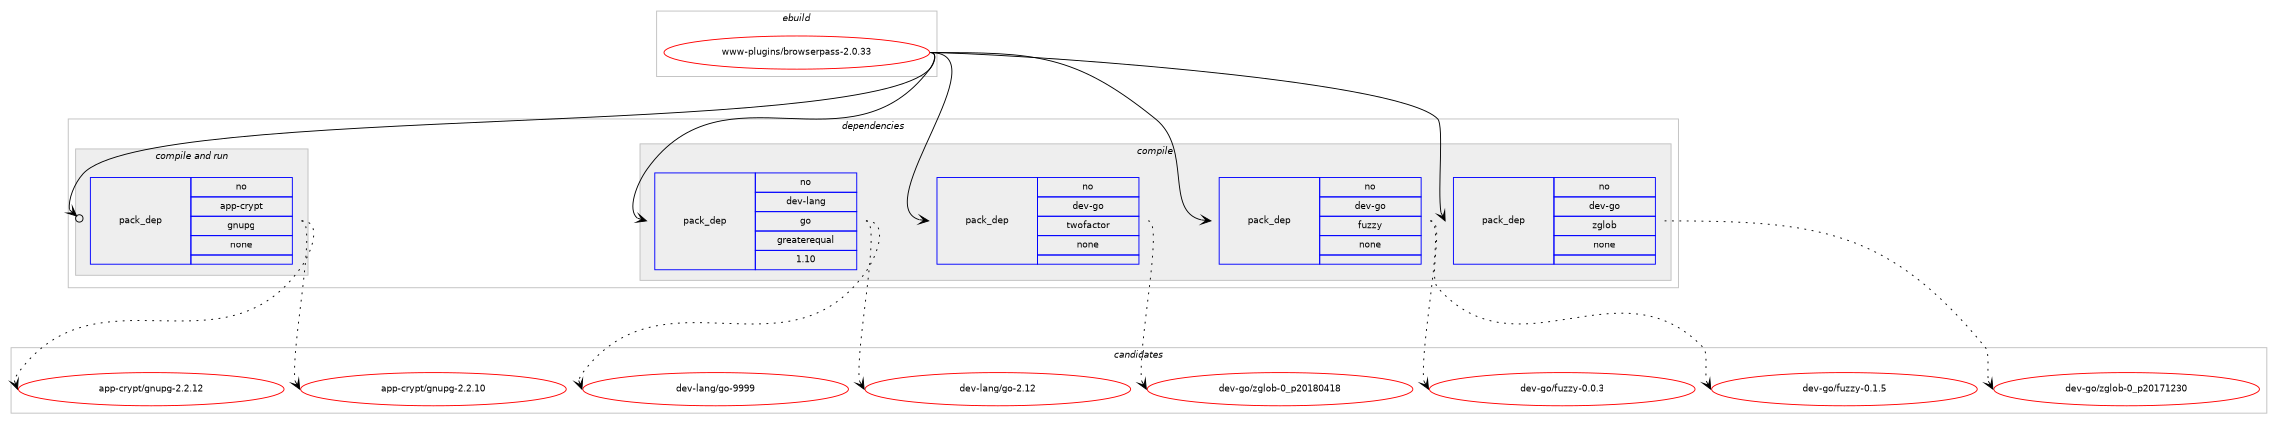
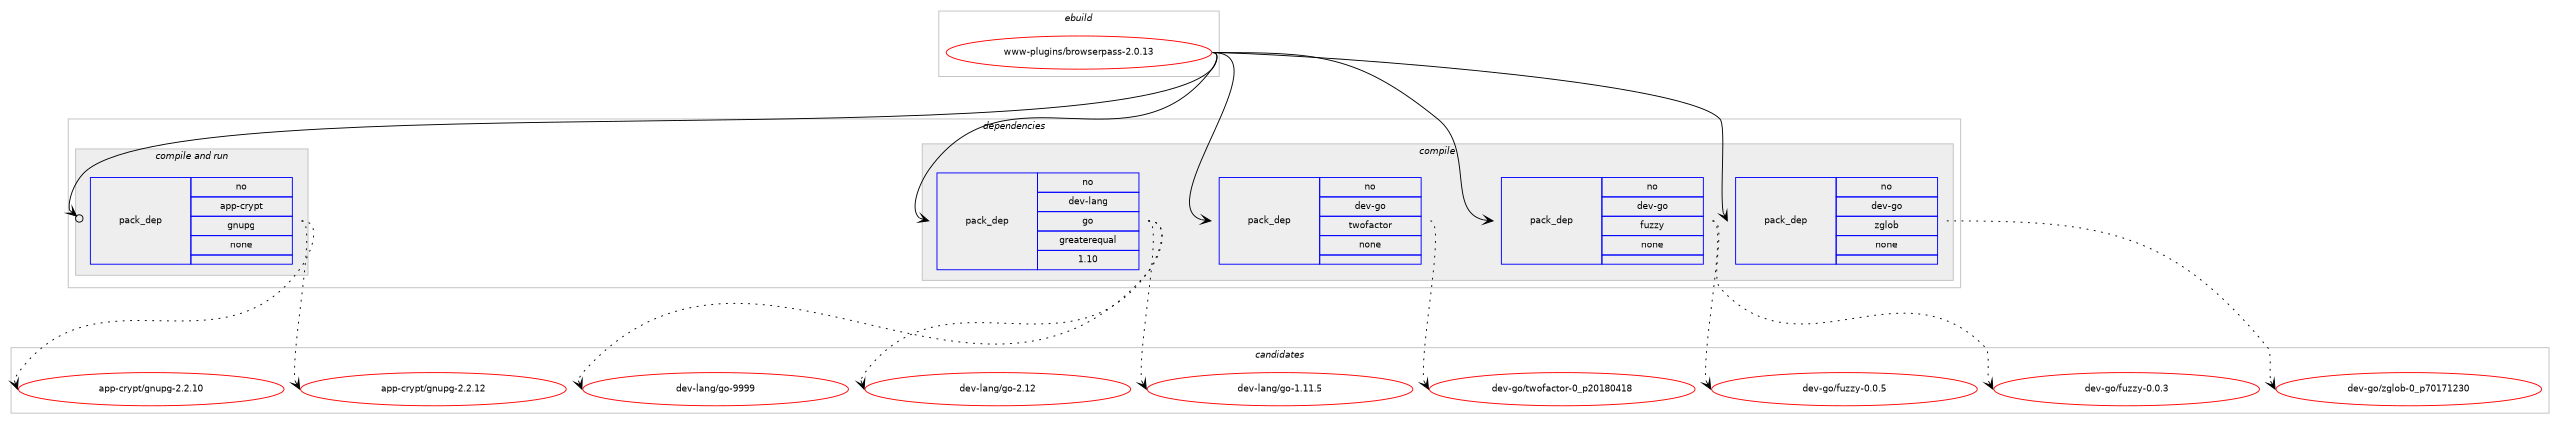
(797, 53) -> (1079, 53)
none -> (1280, 389)
(1280, 389) -> (1562, 389)
(1844, 389) -> (1844, 389)
(2127, 389) -> (2409, 389)
